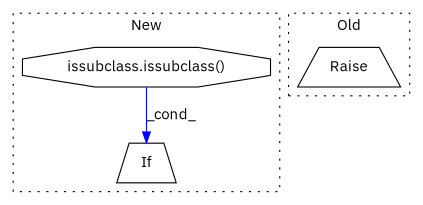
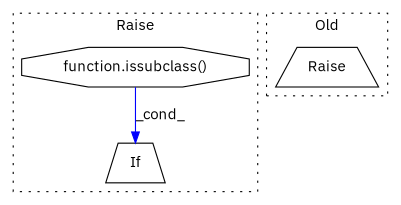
(146, 26) -> (135, 26)
(146, 67) -> (135, 67)
